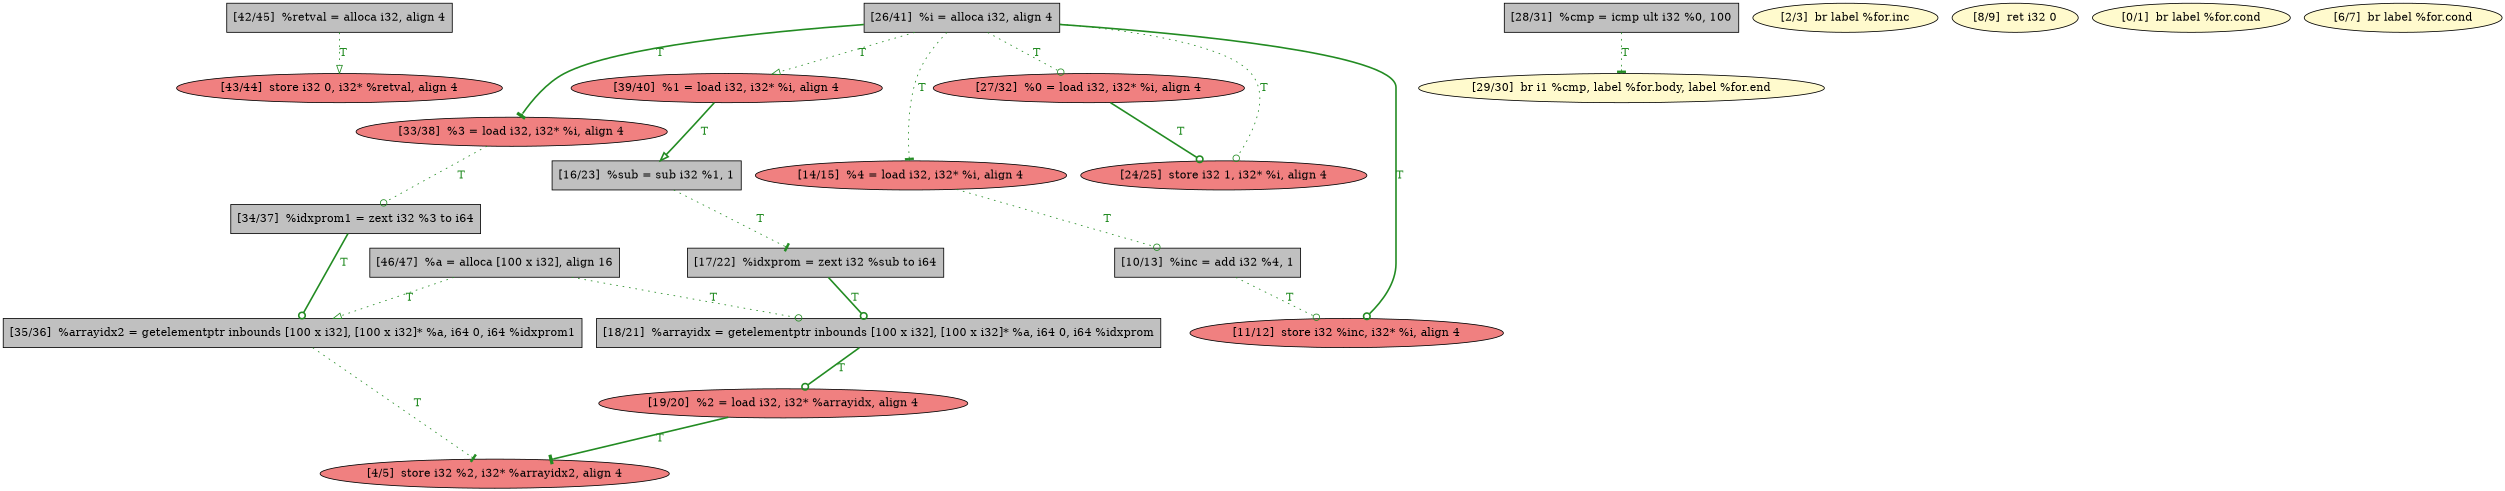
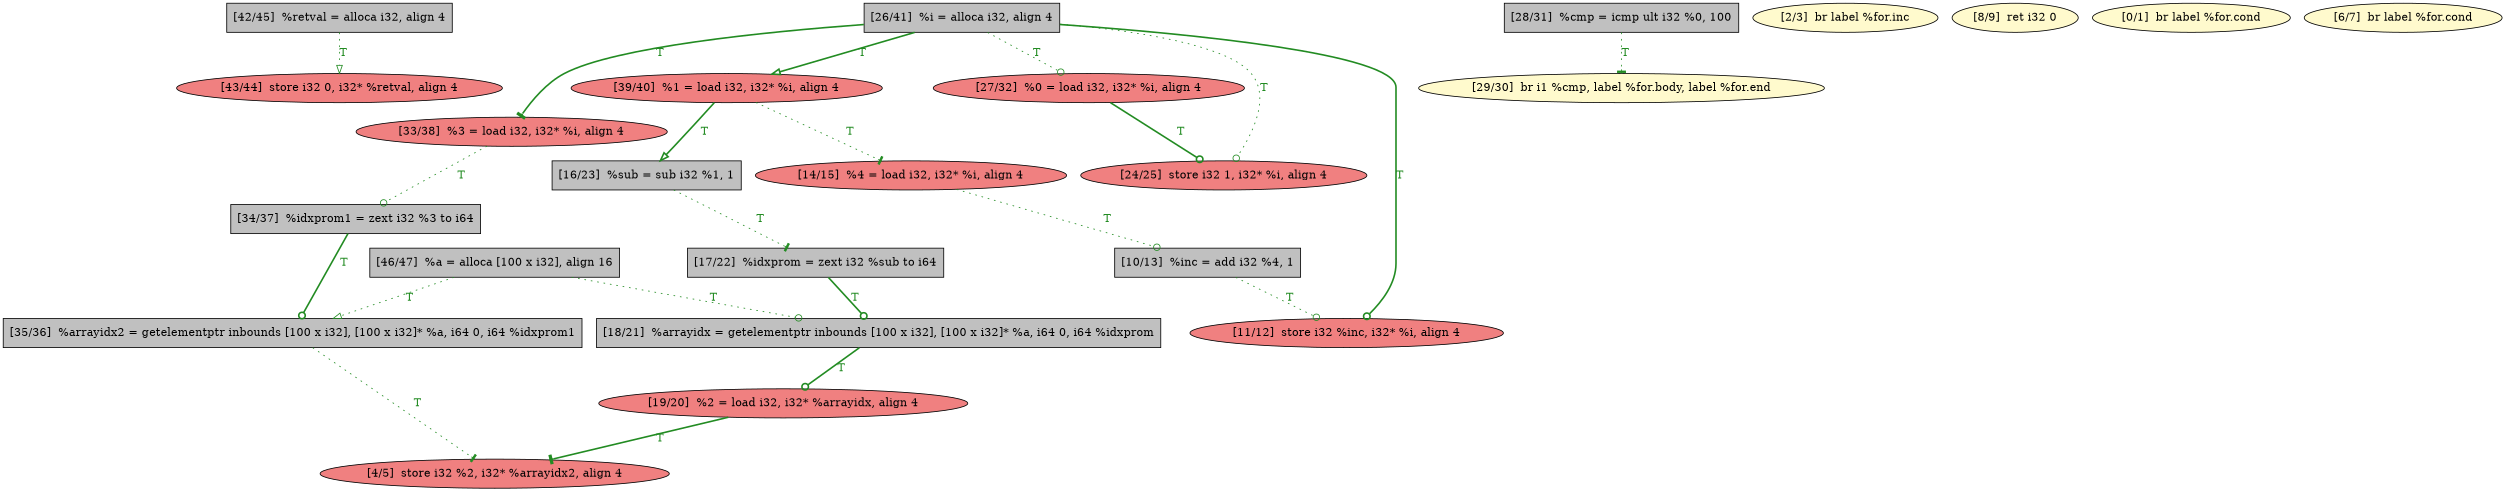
(847, 52) -> (847, 52)
(913, 90) -> (817, 131)
